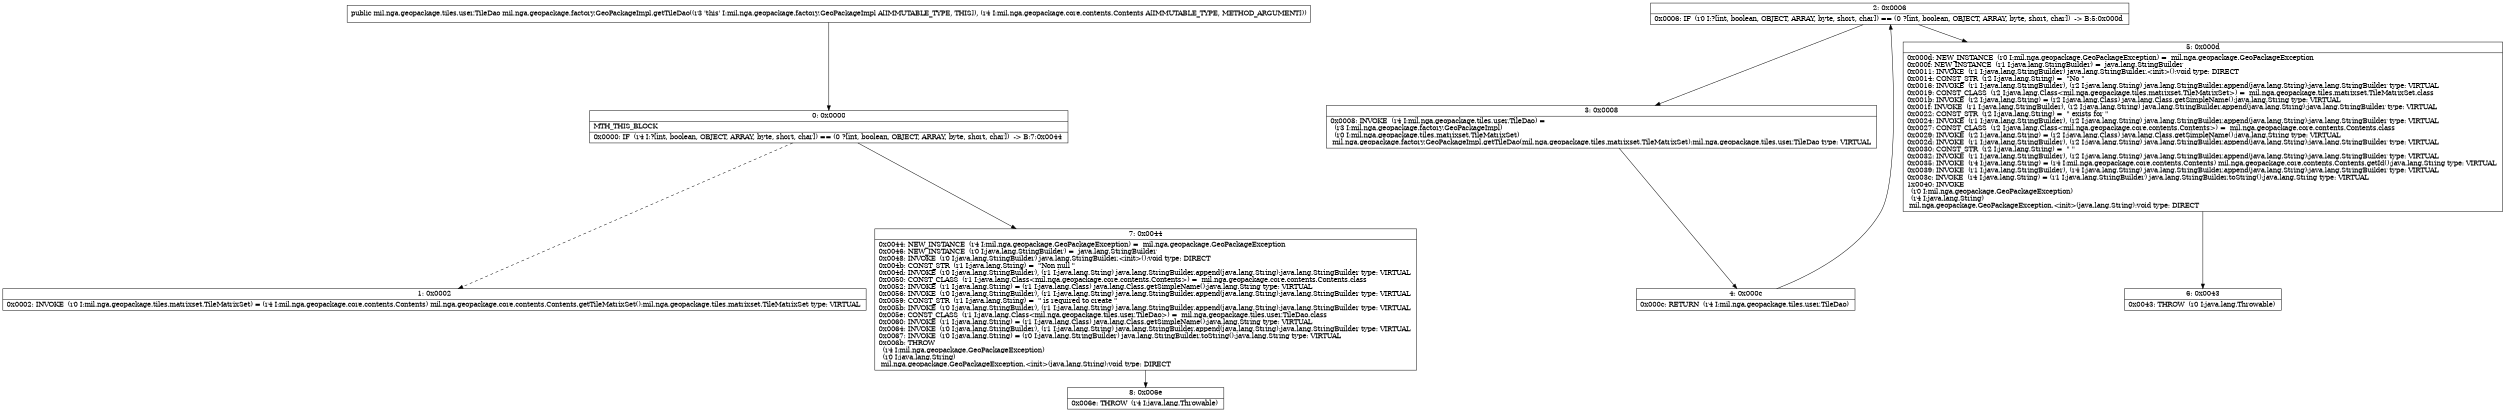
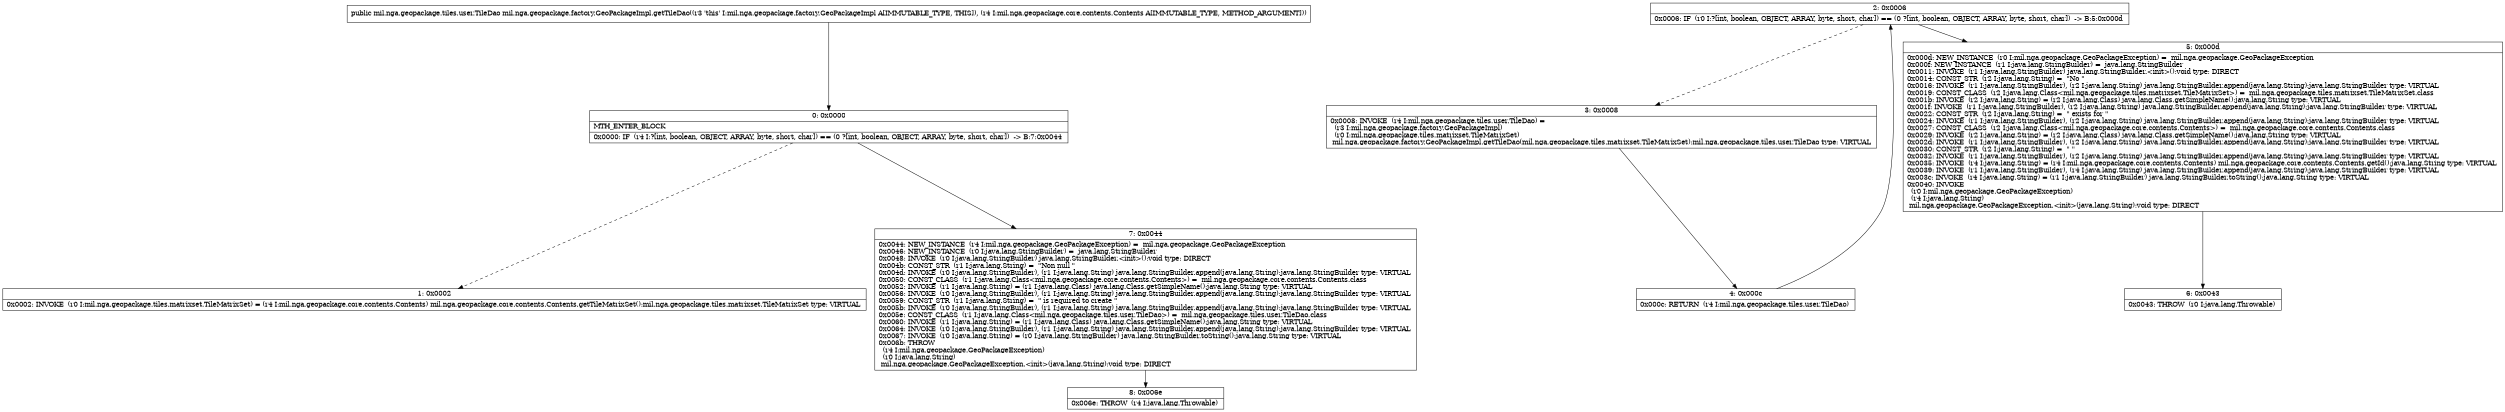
(1761, 64) -> (1761, 64)
(626, 127) -> (630, 127)
(1938, 185) -> (1938, 185)
